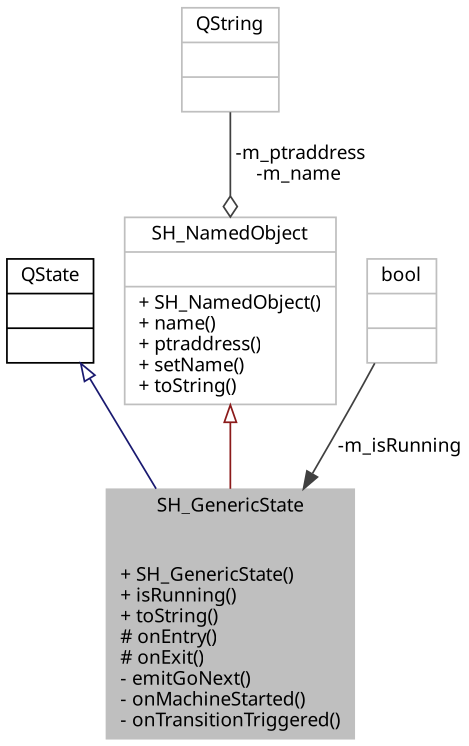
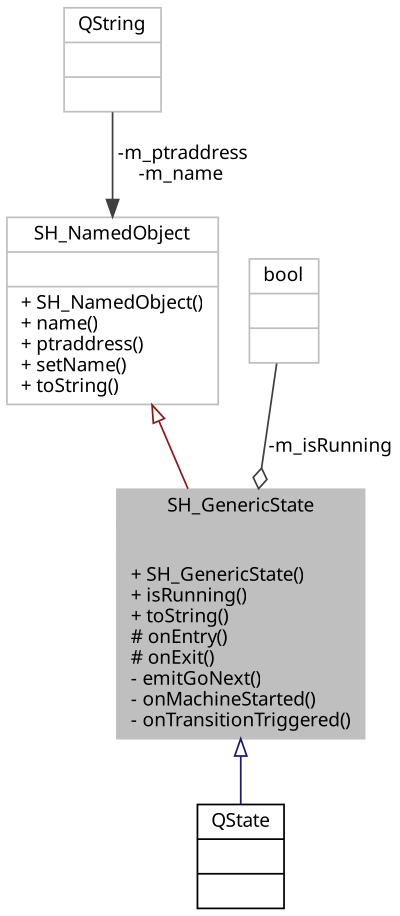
(230, 154) -> (113, 156)
(344, 419) -> (269, 416)
(123, 434) -> (241, 780)
